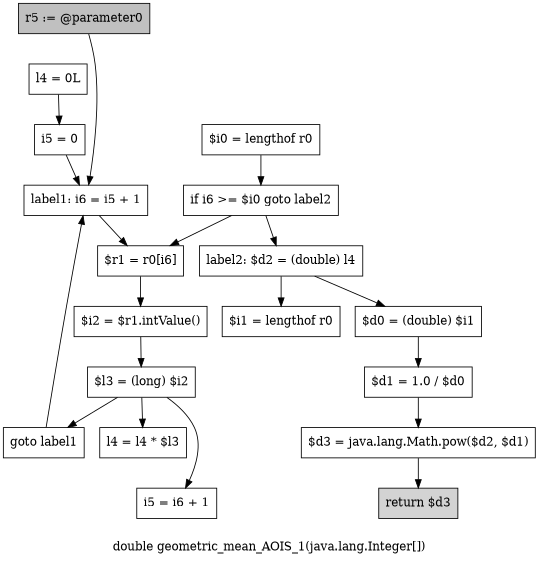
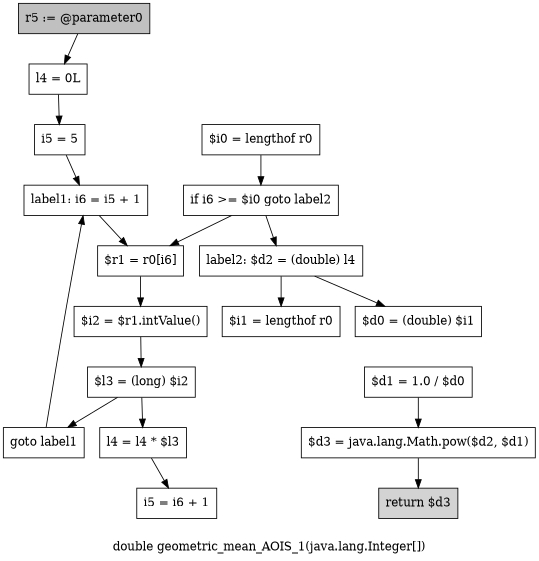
(97, 105) -> (73, 45)
(60, 140) -> (60, 140)
(418, 348) -> none
(197, 434) -> (158, 469)
